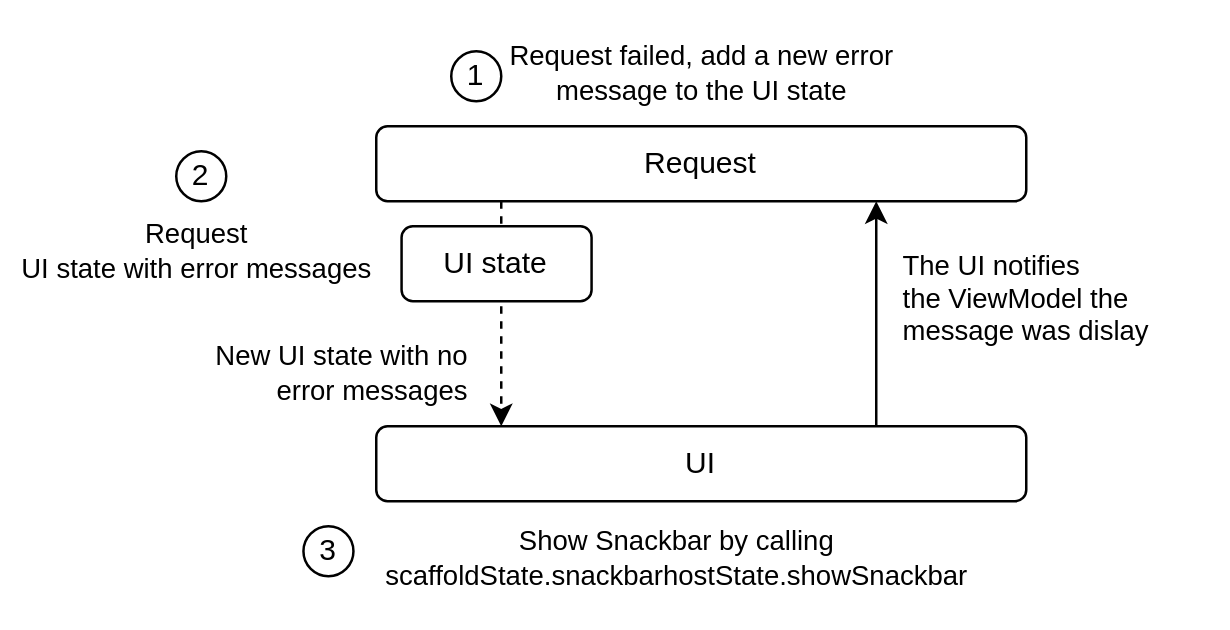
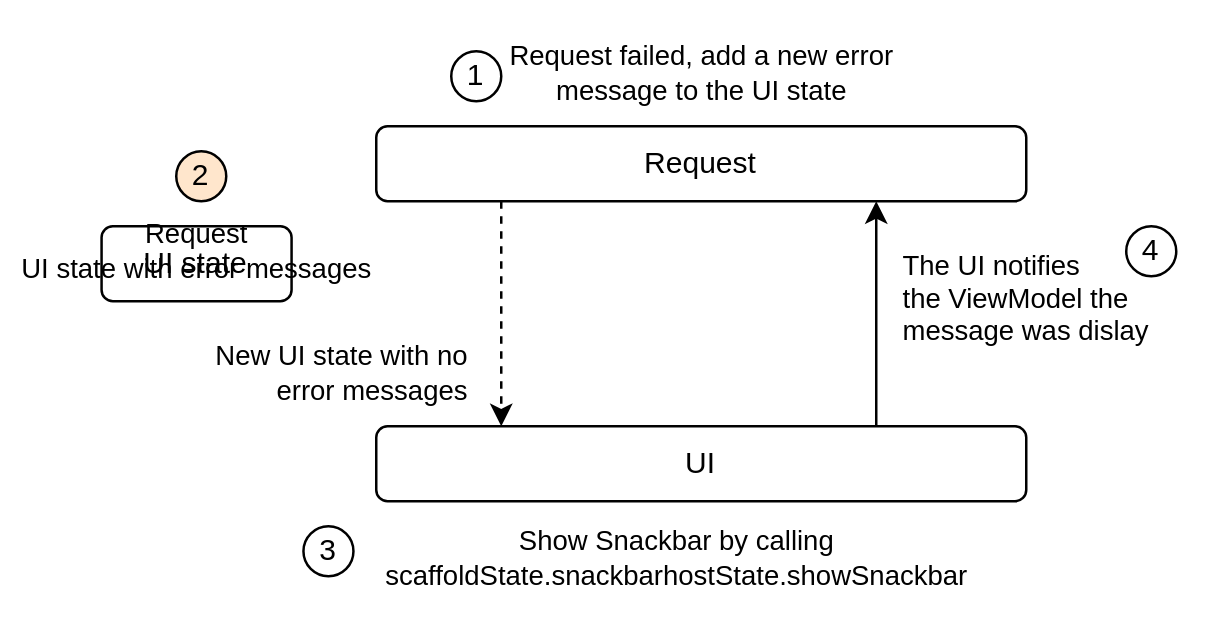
(201, 176) -> (201, 176)
none -> (1151, 251)
(497, 264) -> (197, 264)
